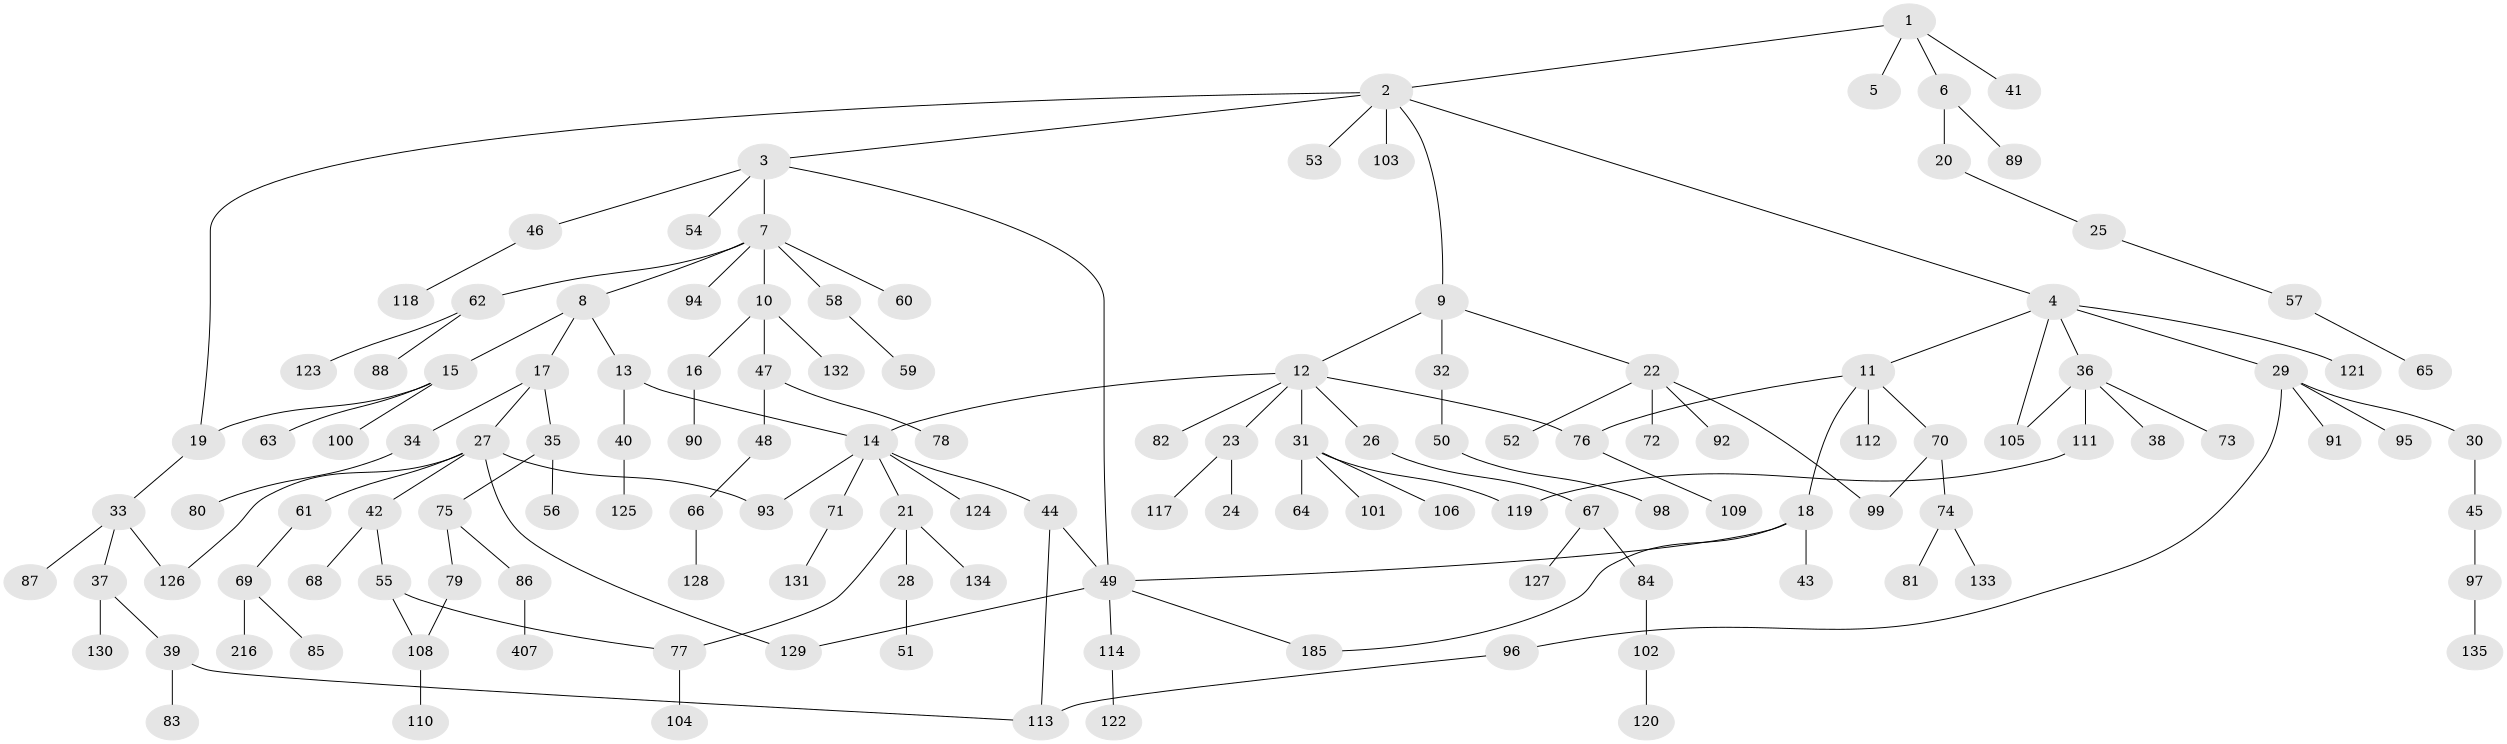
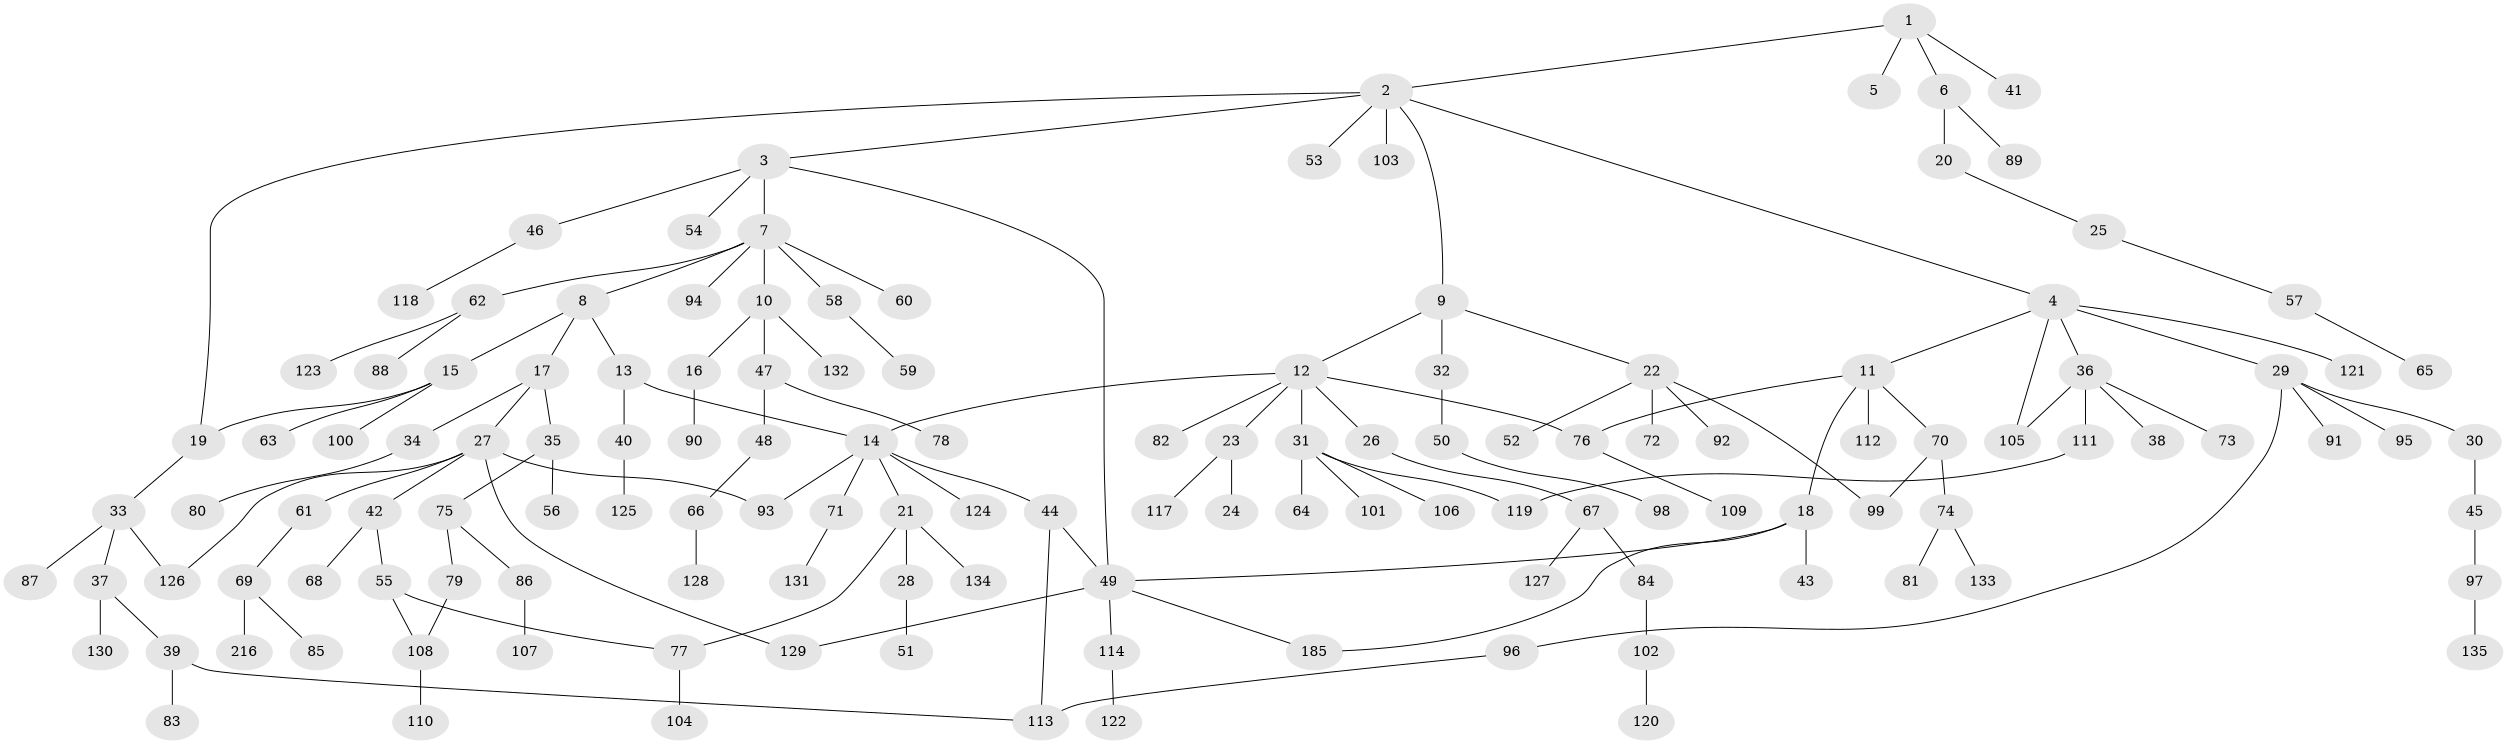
(525, 652) -> (525, 652)
